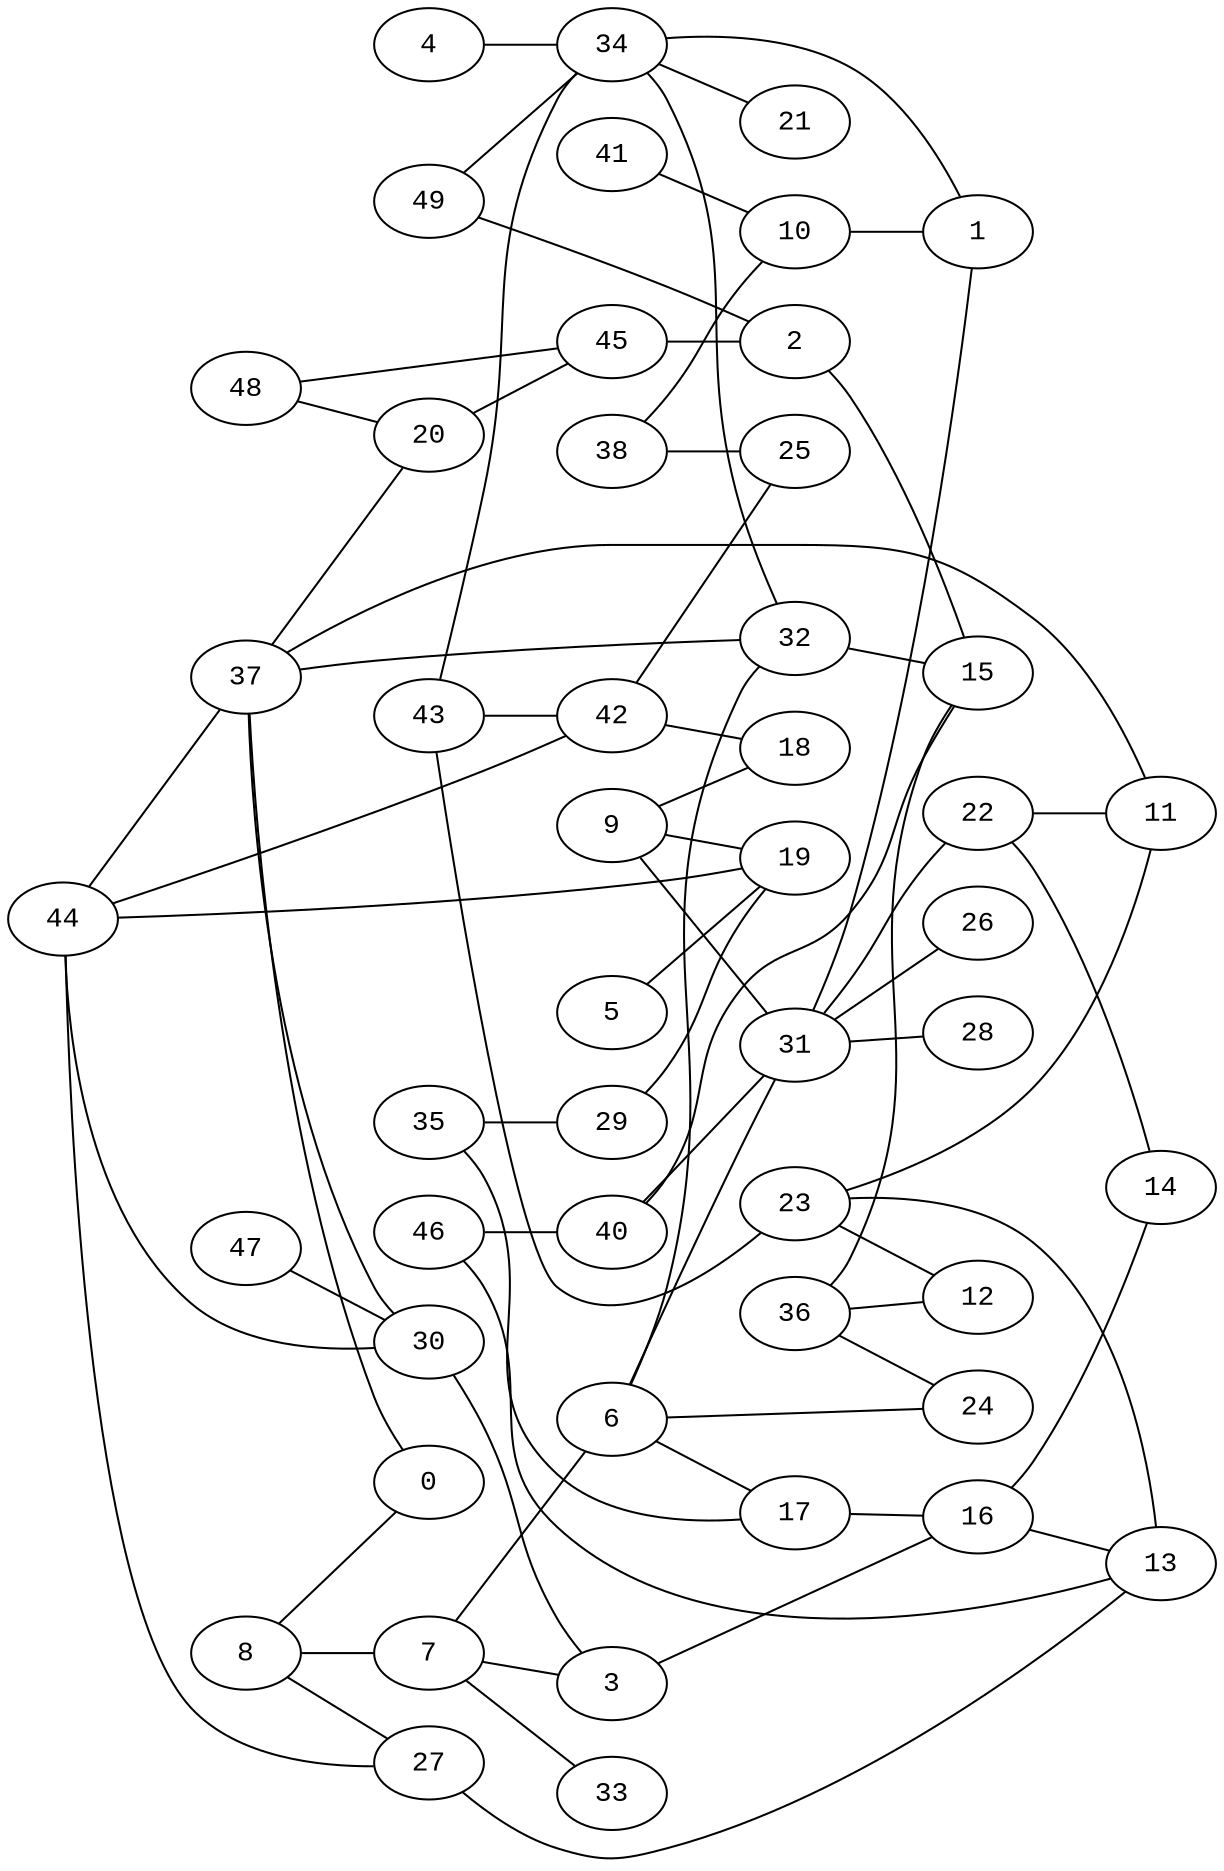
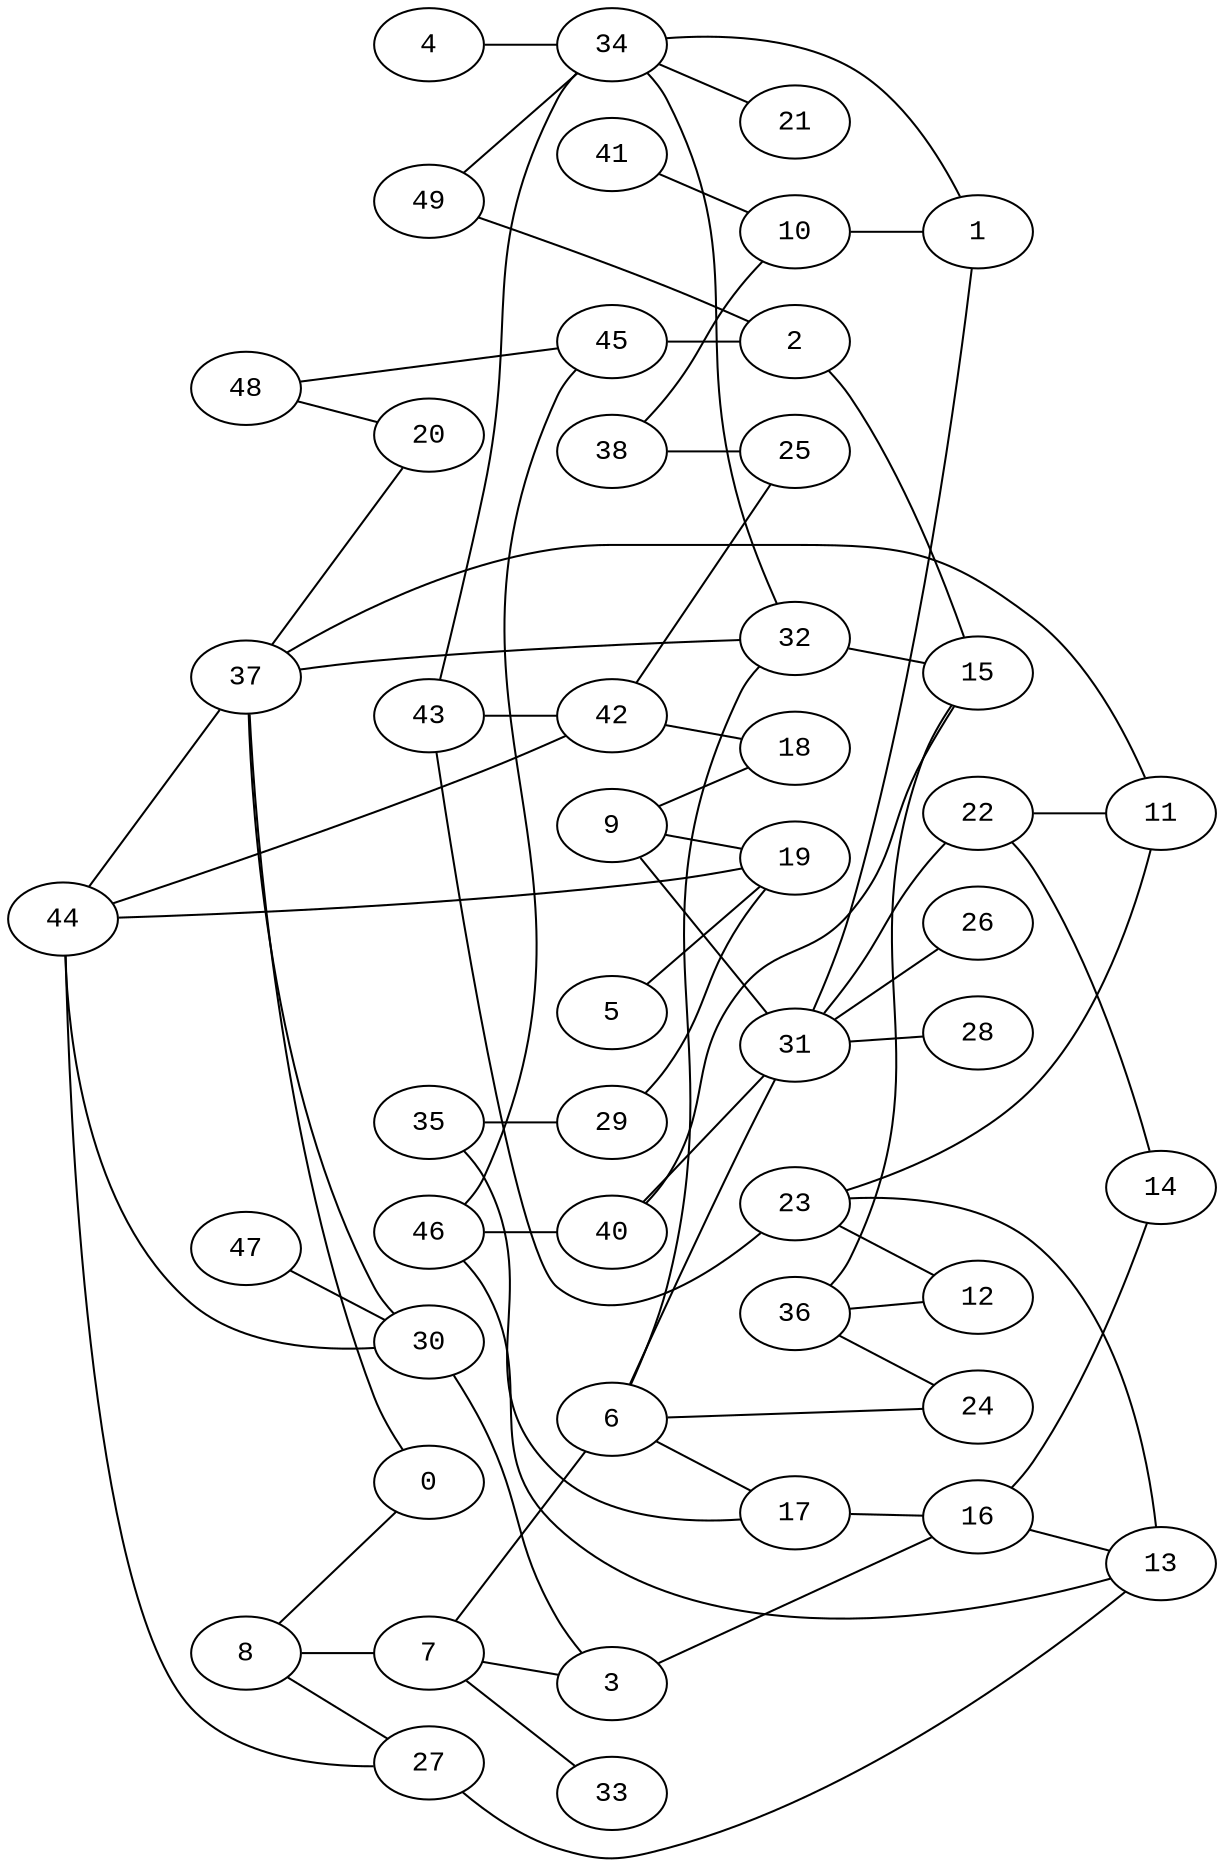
(521, 388) -> (521, 787)
